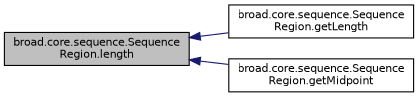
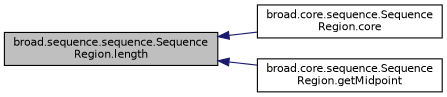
(321, 21) -> (350, 21)
(97, 49) -> (111, 49)
